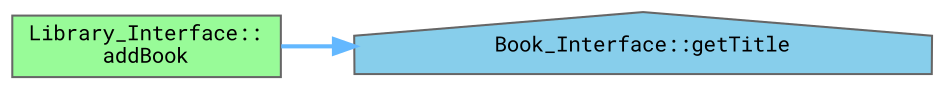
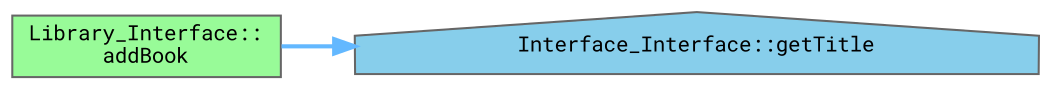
(643, 46) -> (697, 46)
